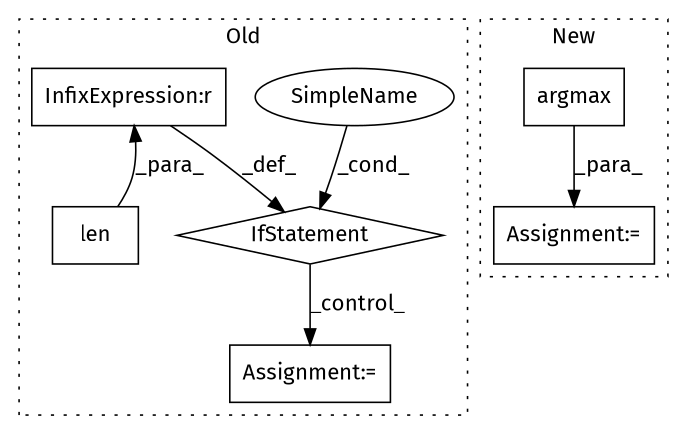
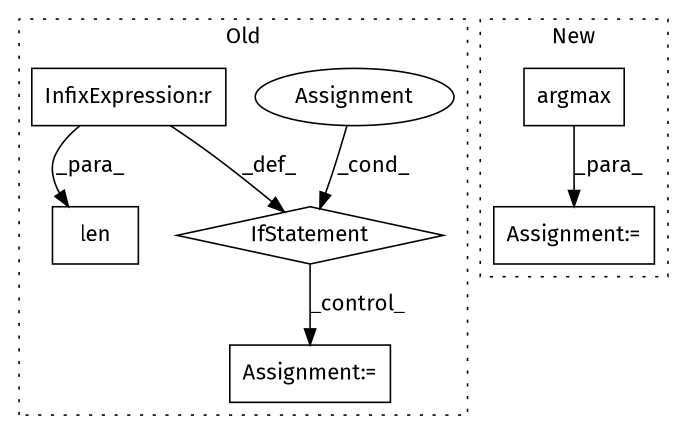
(355, 97) -> (355, 97)
(133, 176) -> (55, 156)
